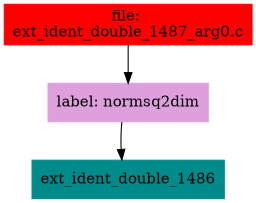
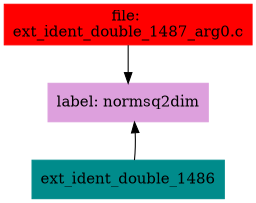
(121, 136) -> (135, 146)
